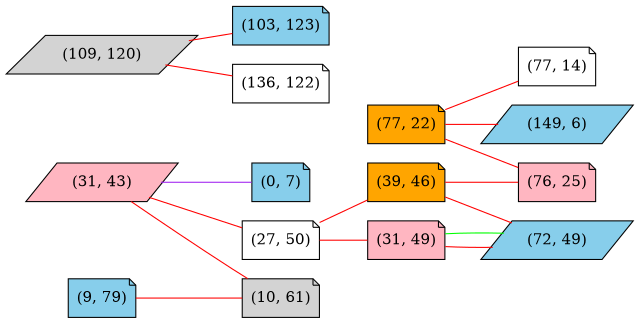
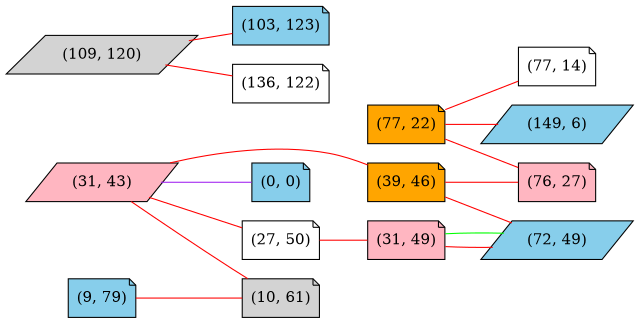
(281, 182) -> (281, 182)
(557, 182) -> (557, 182)
(343, 211) -> (269, 149)
